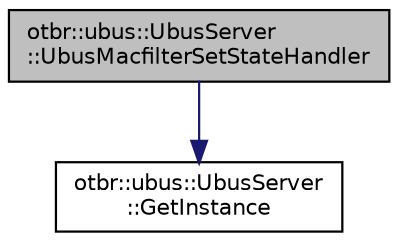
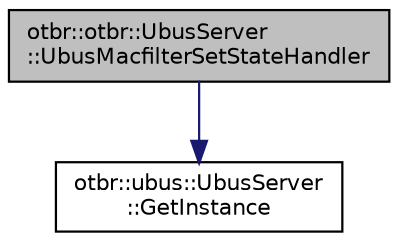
(199, 46) -> (199, 46)
